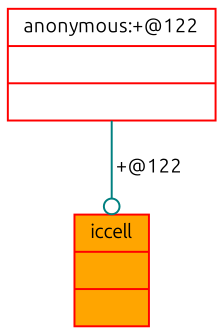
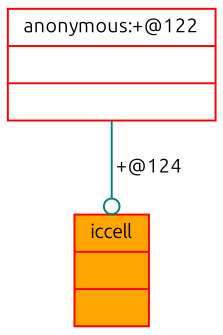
(148, 168) -> (148, 168)
